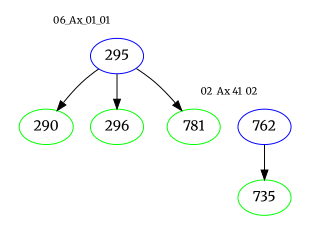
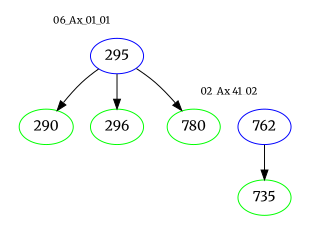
(194, 127) -> (194, 127)
